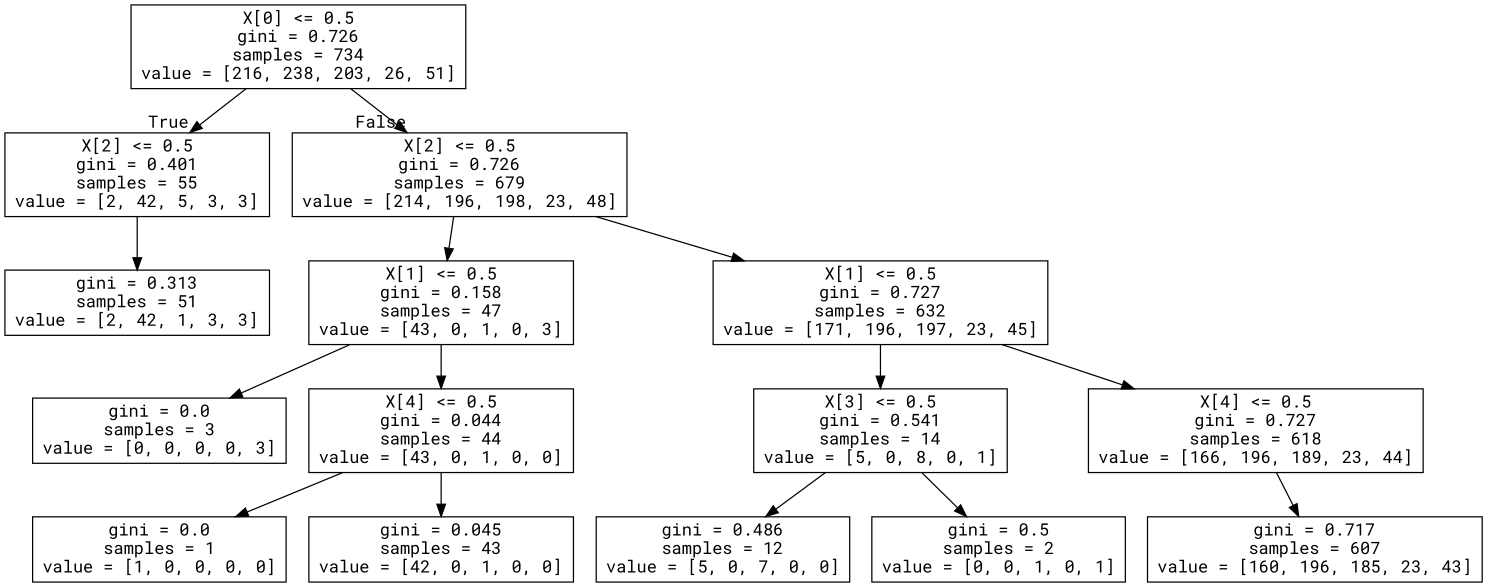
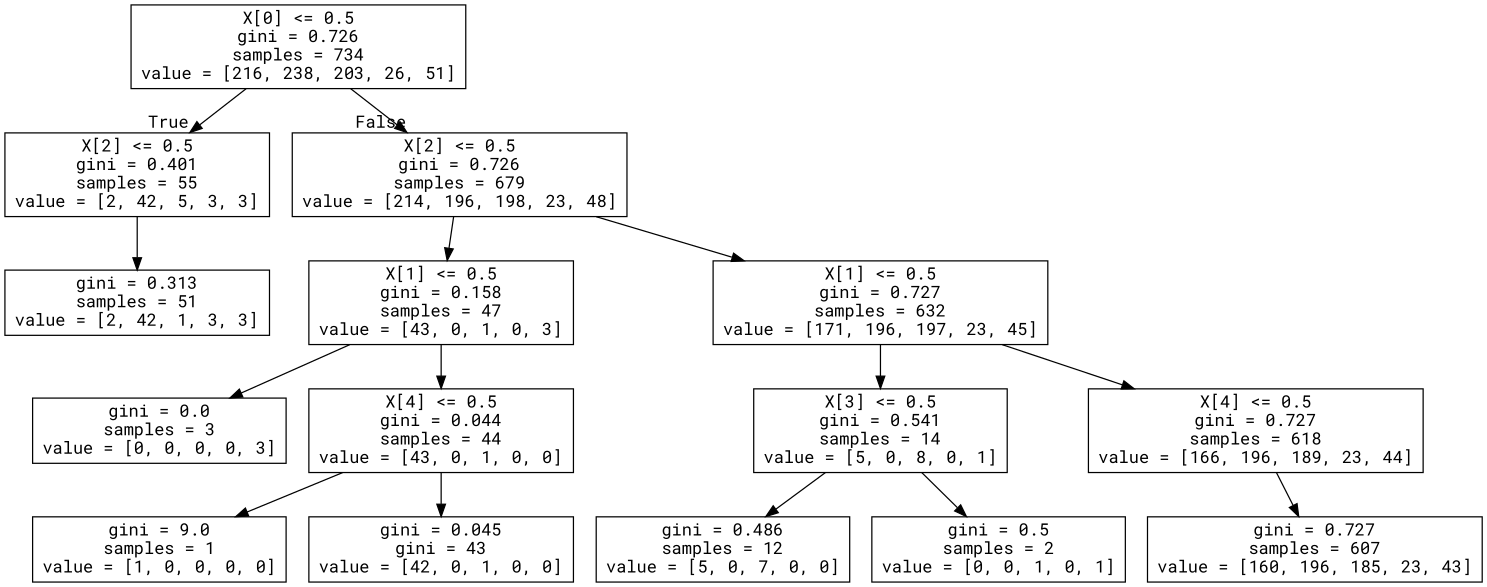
(159, 549) -> (159, 549)
(441, 549) -> (441, 549)
(1315, 549) -> (1315, 549)
